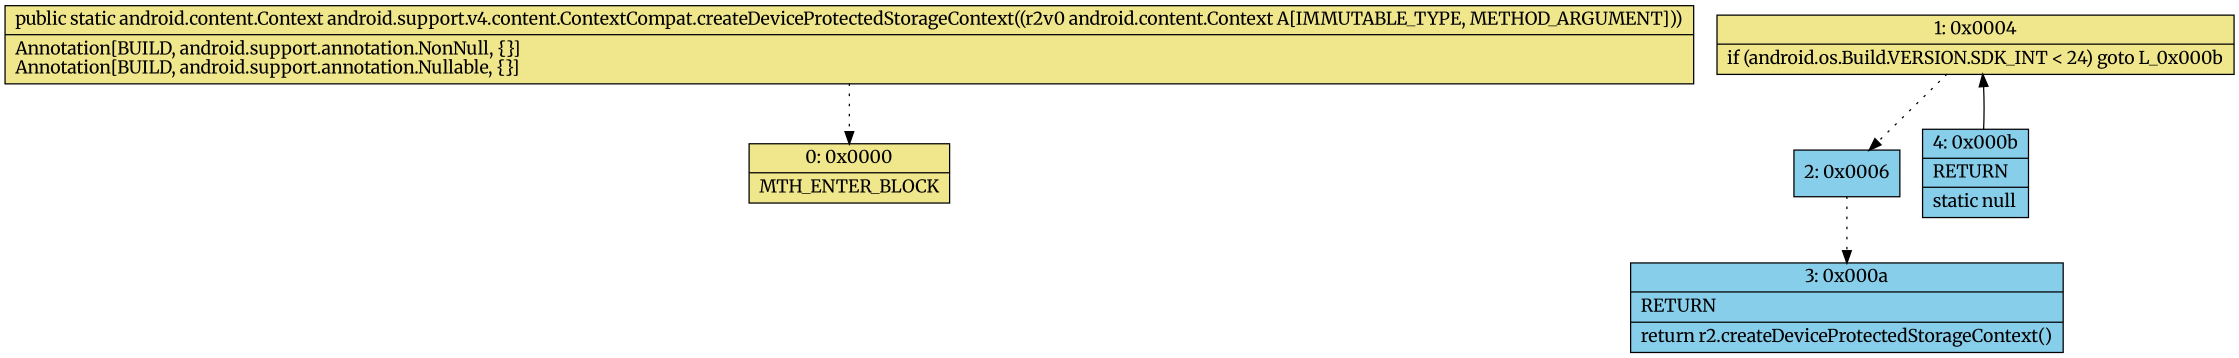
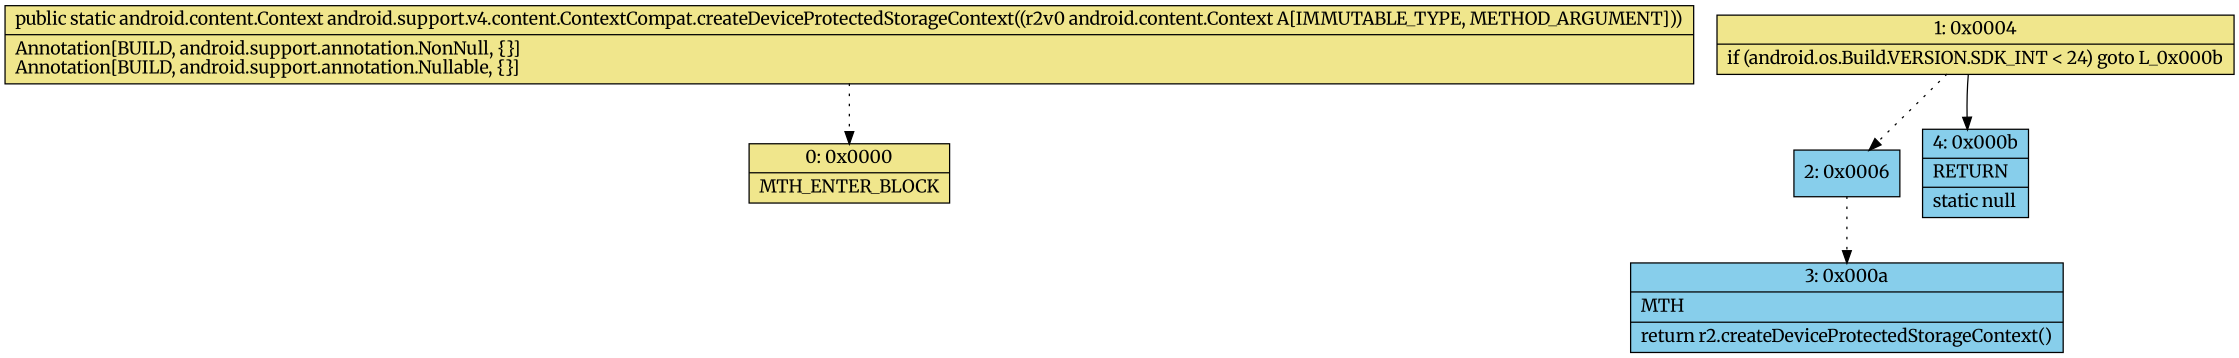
(1984, 108) -> (1967, 96)
(1679, 306) -> (1663, 306)
